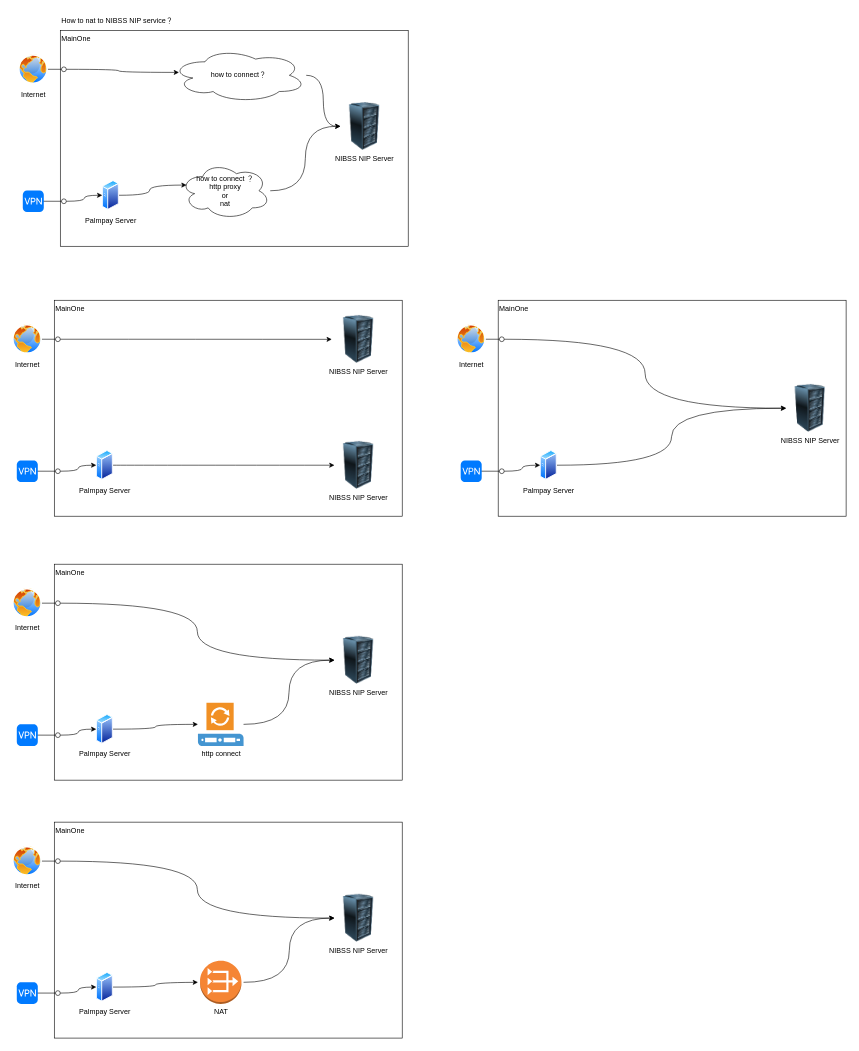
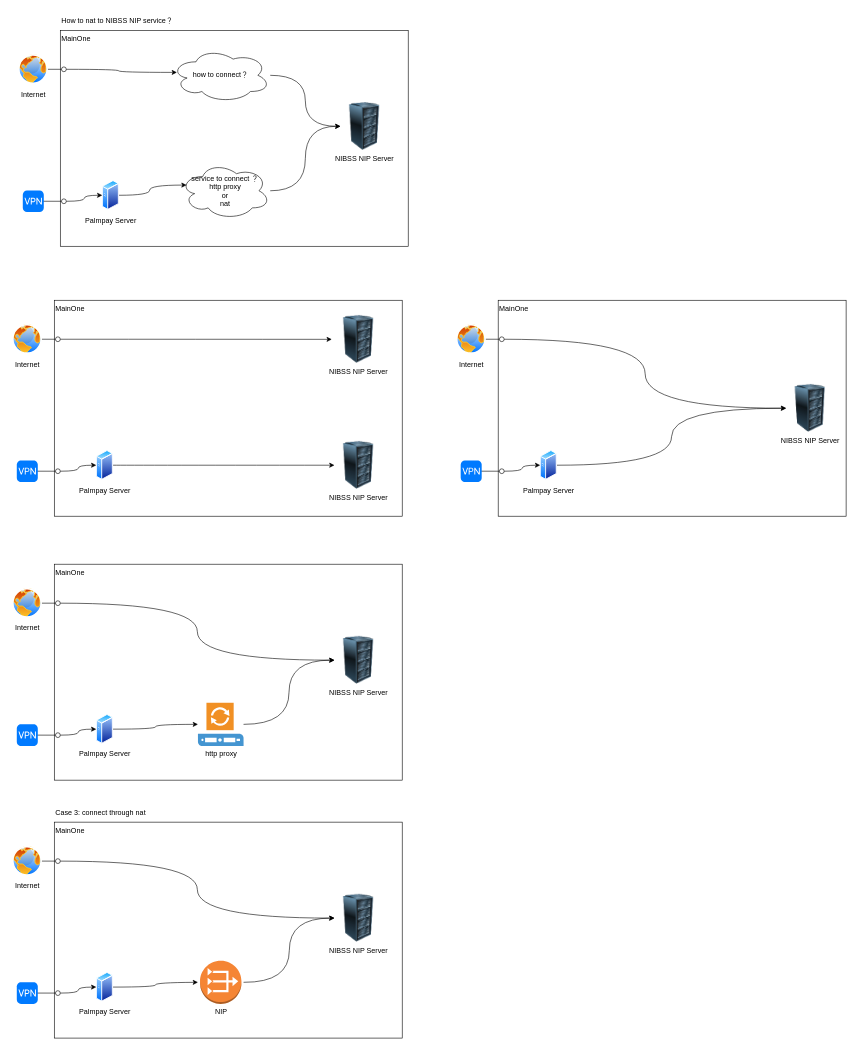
(239, 75) -> (221, 75)
(225, 191) -> (225, 191)
(221, 755) -> (221, 755)
none -> (138, 813)
(221, 1013) -> (221, 1013)
